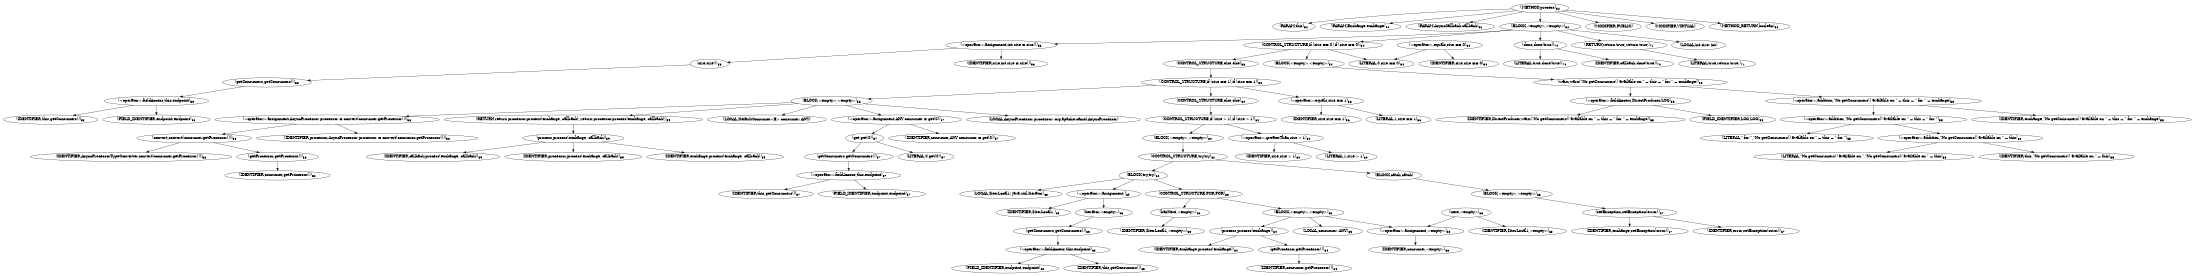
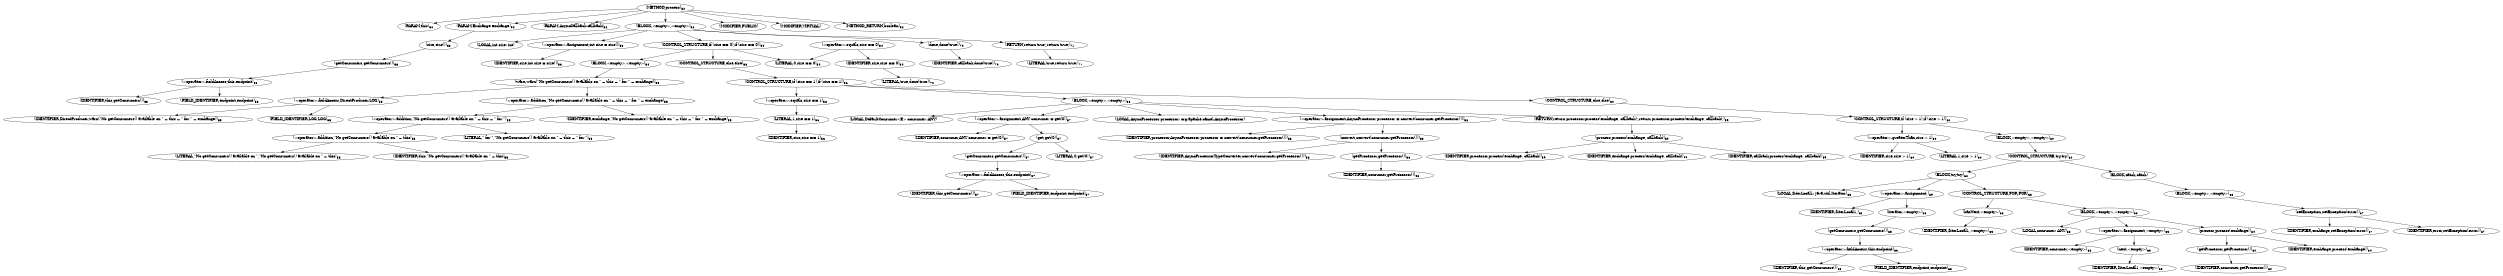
(1540, 53) -> (890, 72)
(844, 55) -> (463, 36)
(1321, 109) -> (796, 128)
(1443, 221) -> (2134, 239)
